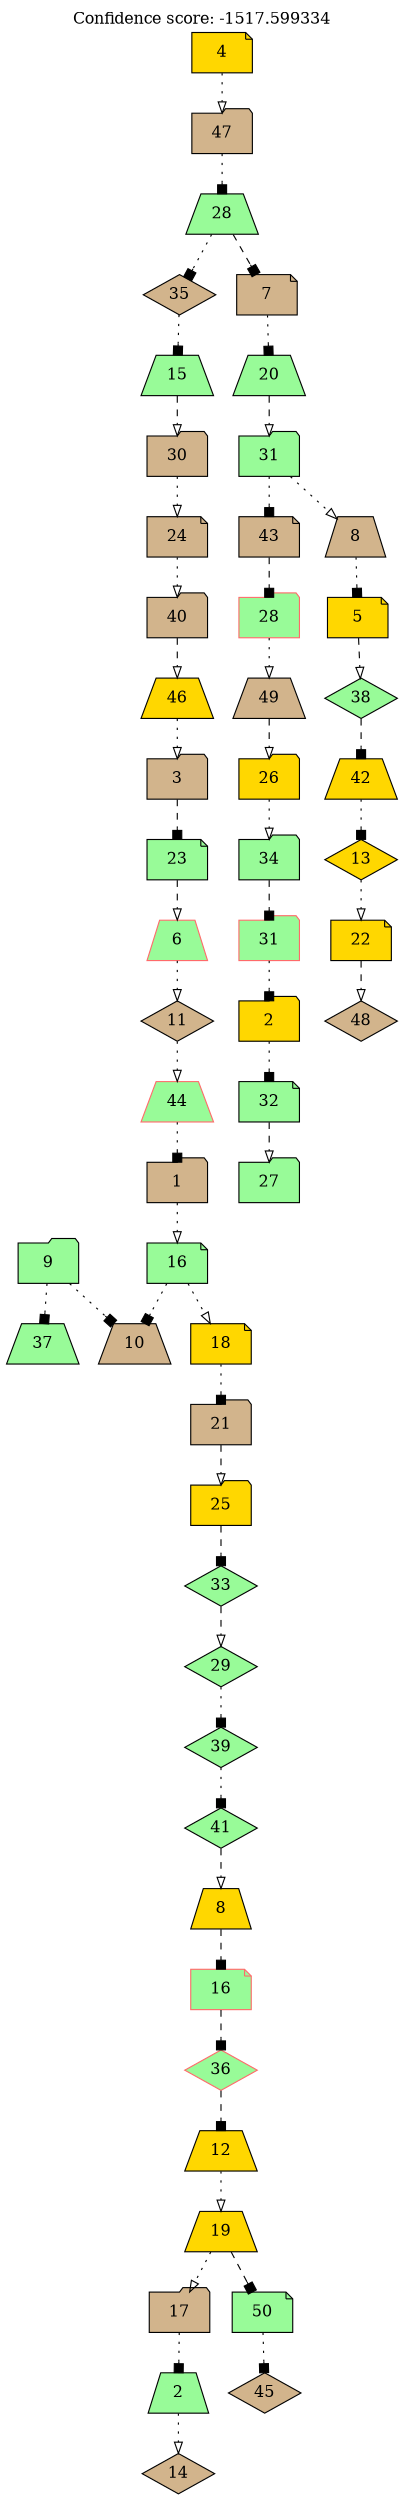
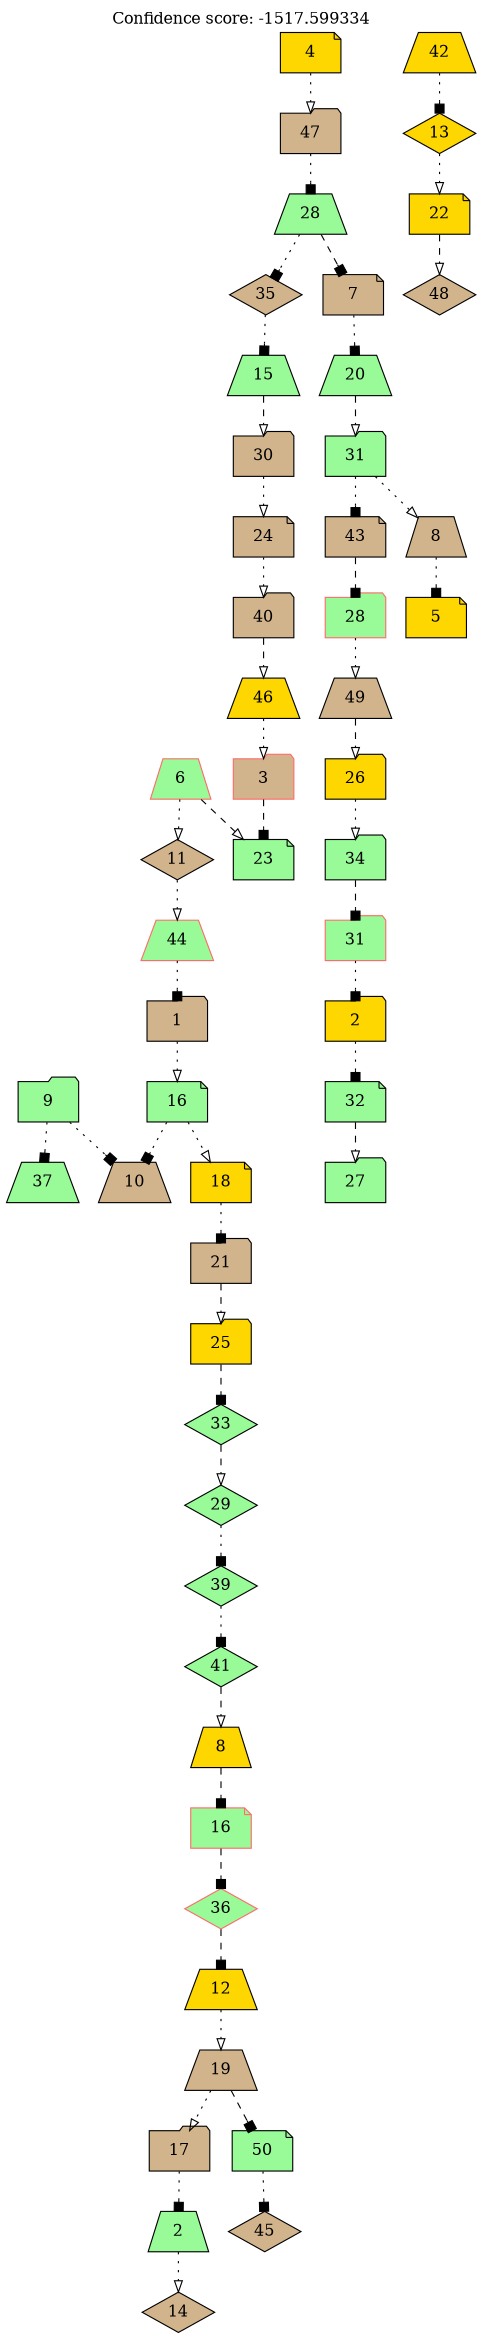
(361, 698) -> none
(177, 779) -> (264, 779)
(177, 895) -> (218, 816)
(221, 2232) -> (221, 2070)
